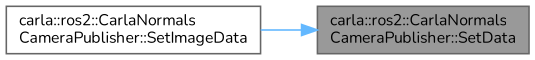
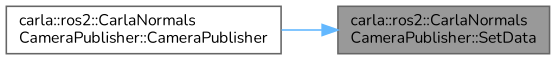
(133, 30) -> (144, 30)
